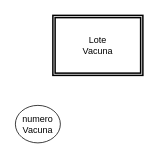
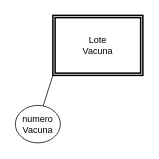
none -> (48, 91)
